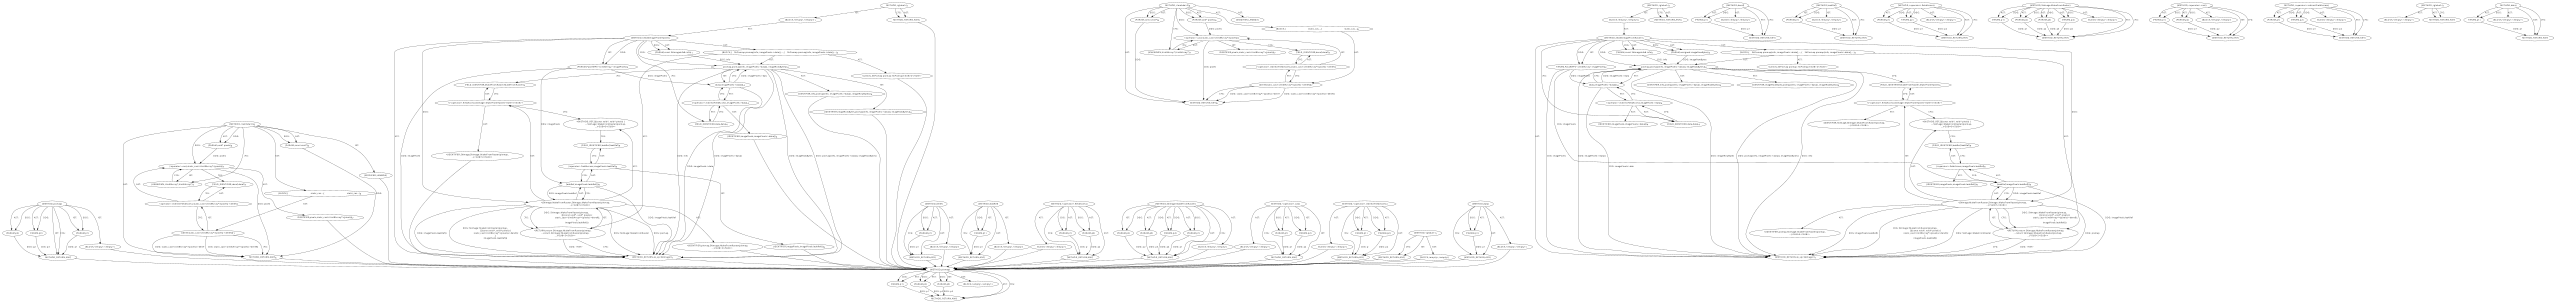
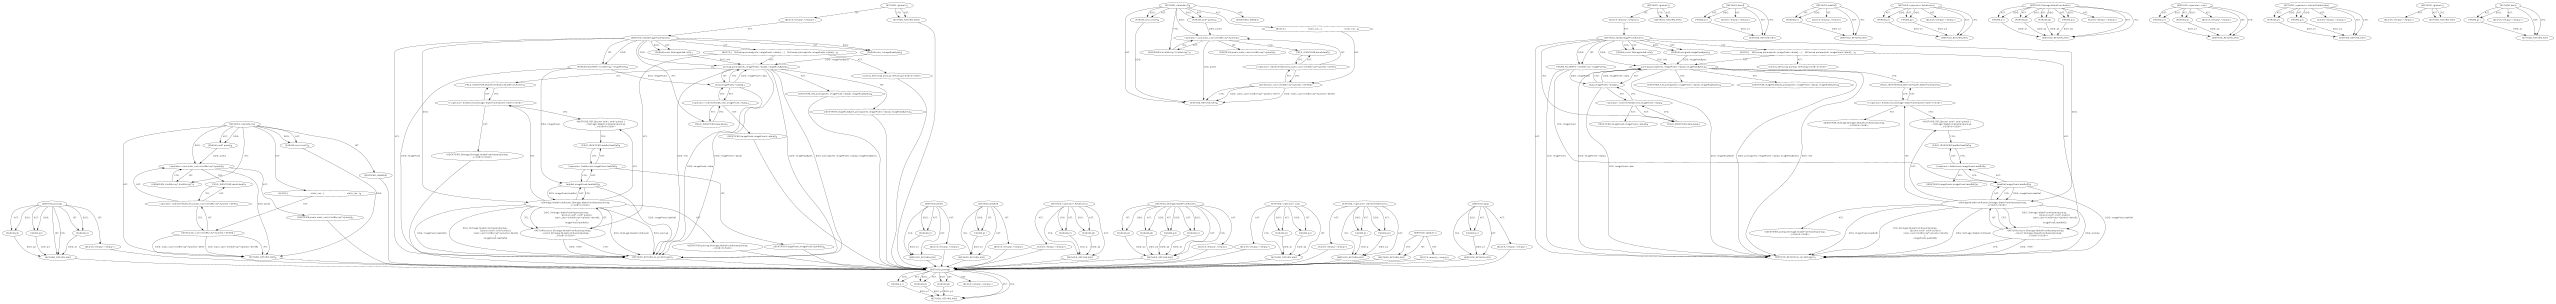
none -> (885, 52)
